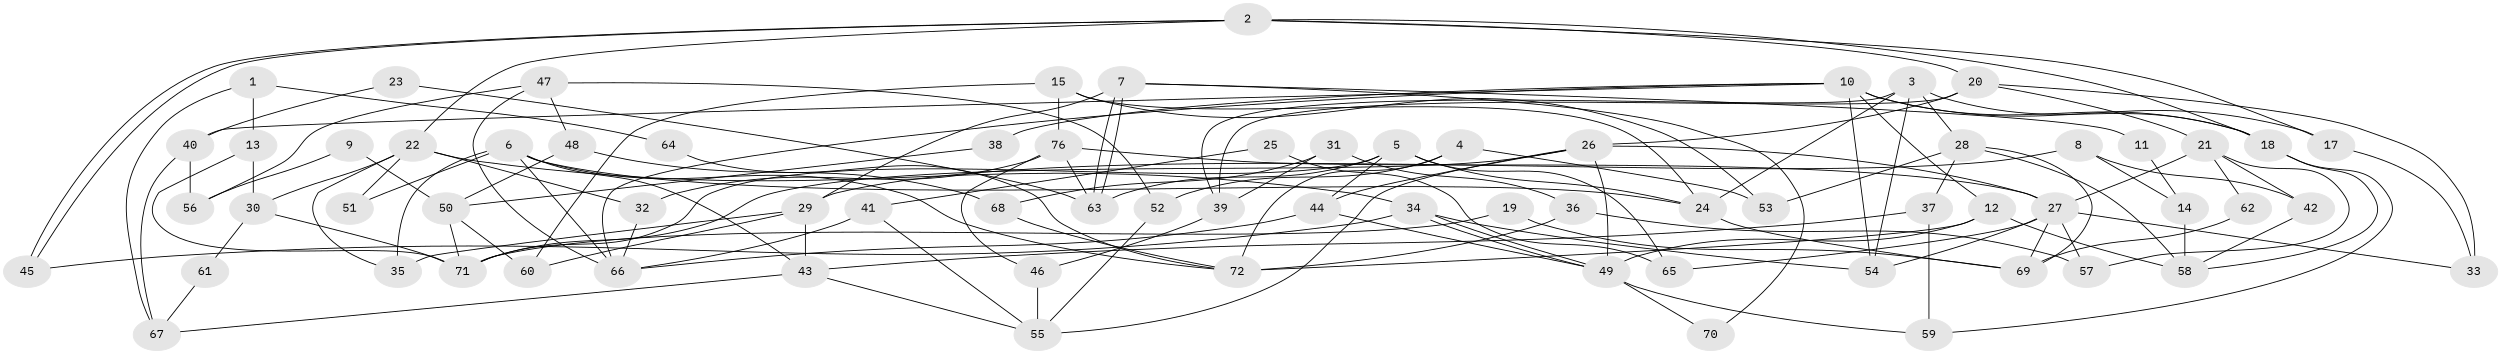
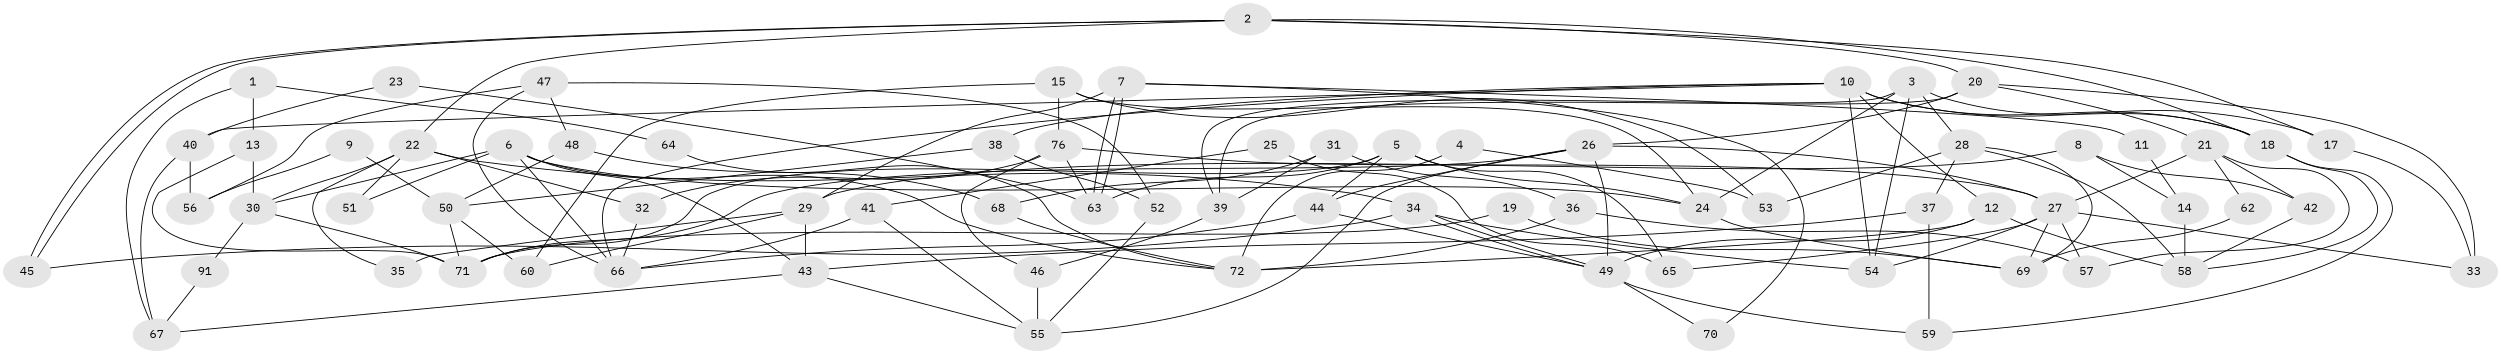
(1309, 177) -> (1089, 180)
(413, 195) -> (371, 180)
(205, 272) -> (205, 272)
